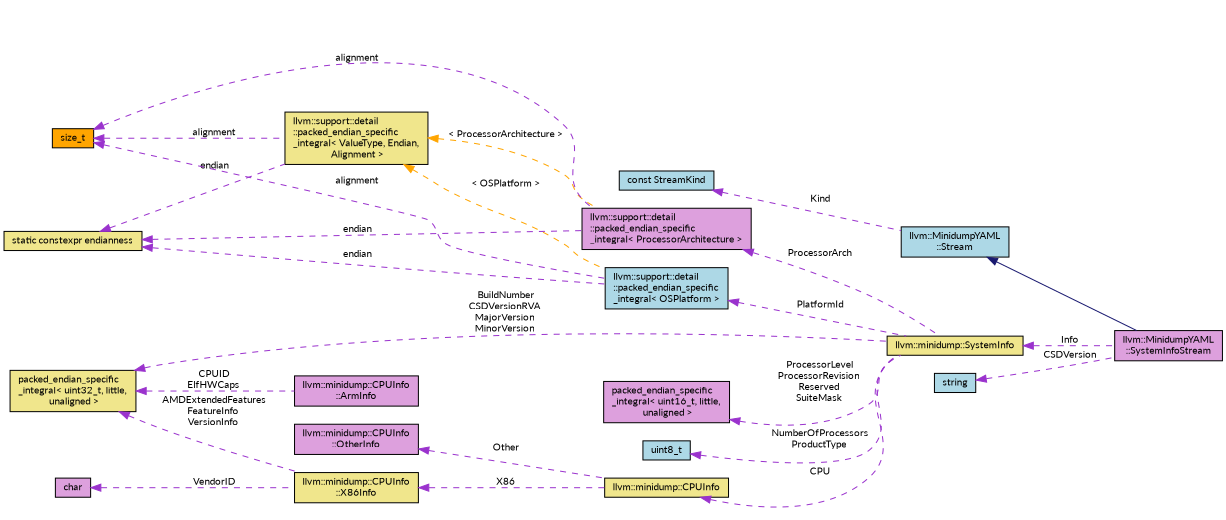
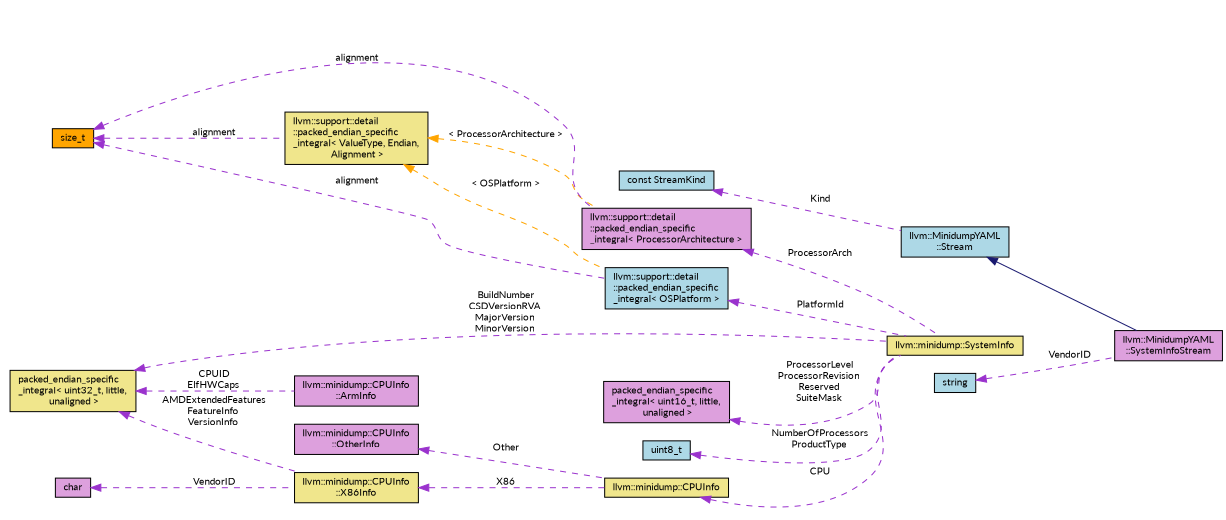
(73, 241) -> none
(1074, 346) -> none
(1069, 355) -> (1069, 355)
